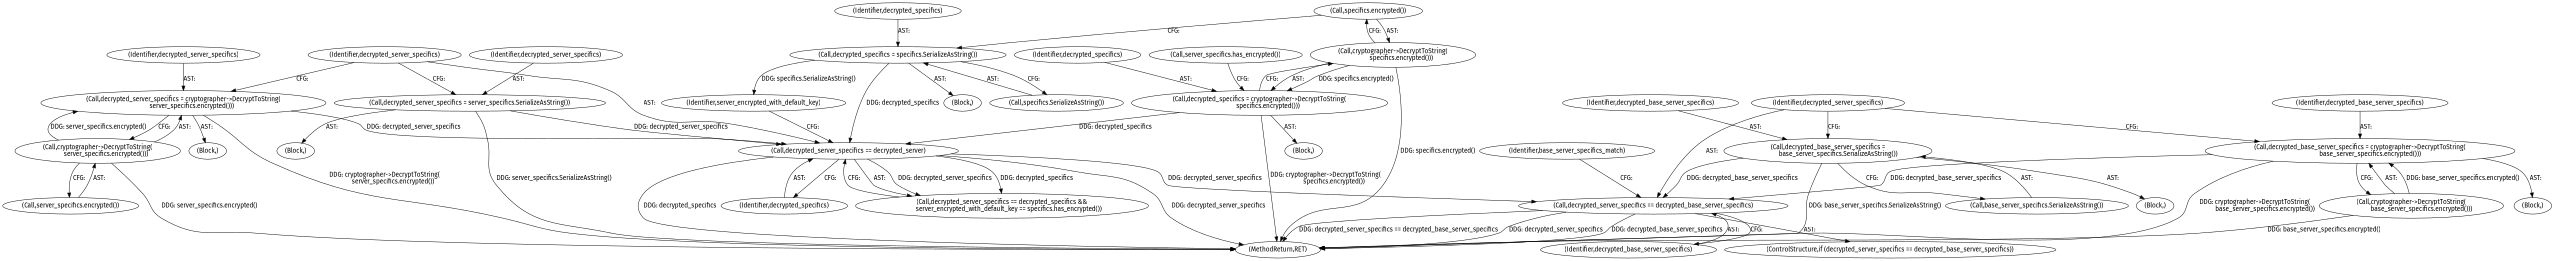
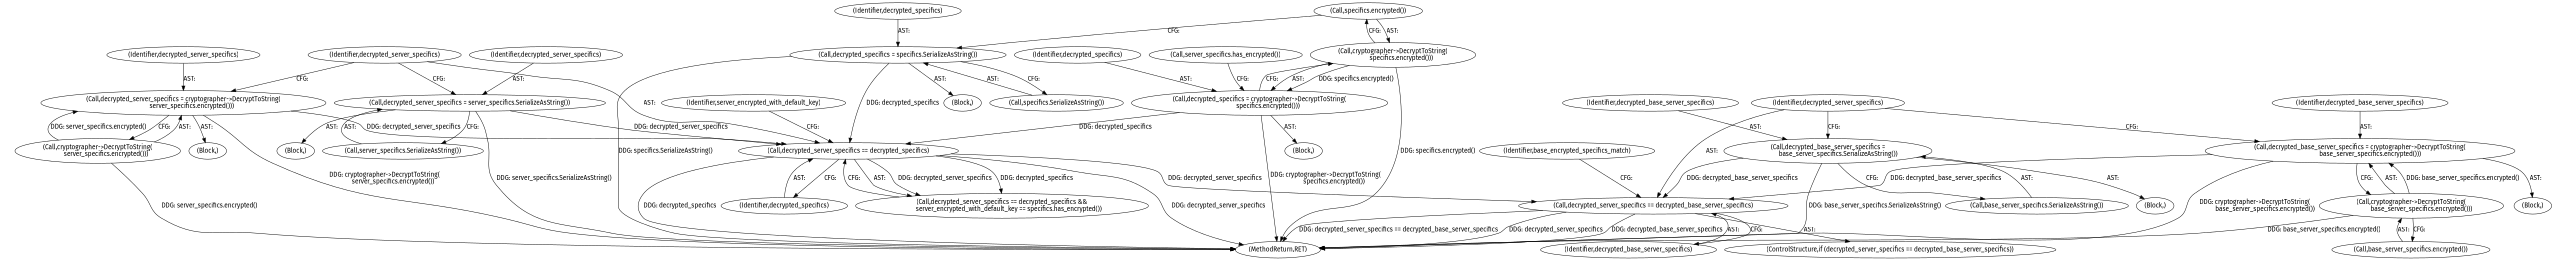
(779, 67) -> (753, 240)
none -> (403, 151)
(848, 151) -> (848, 151)
(1567, 151) -> (1567, 151)
(71, 206) -> none
none -> (2411, 250)
